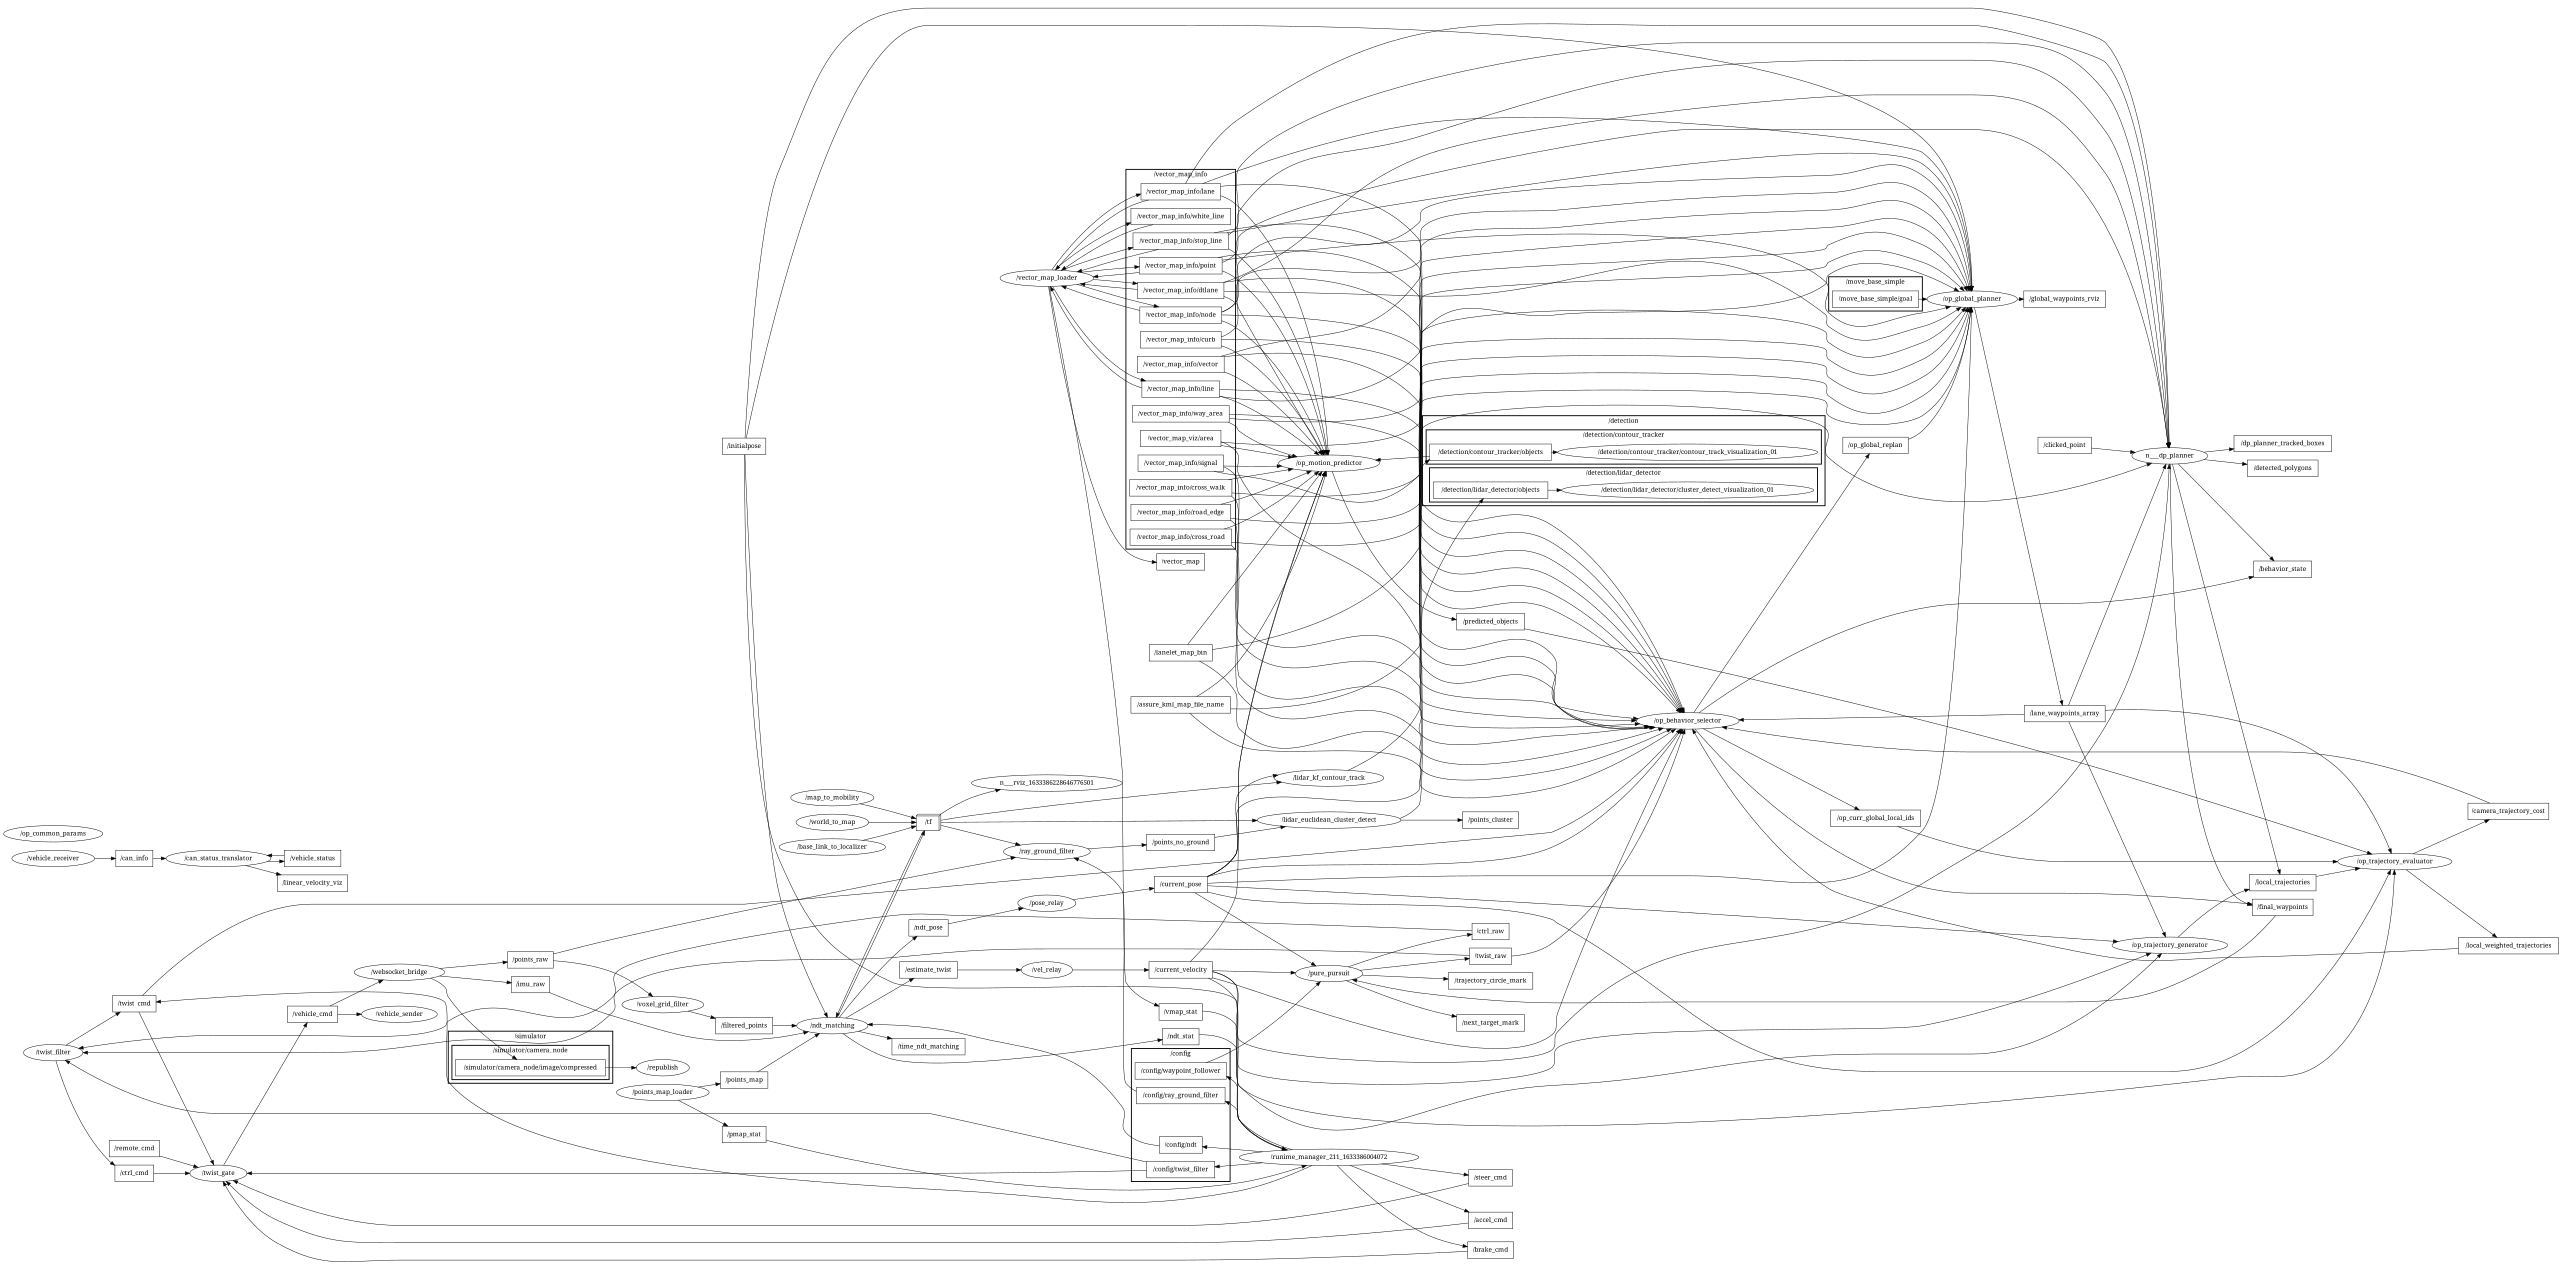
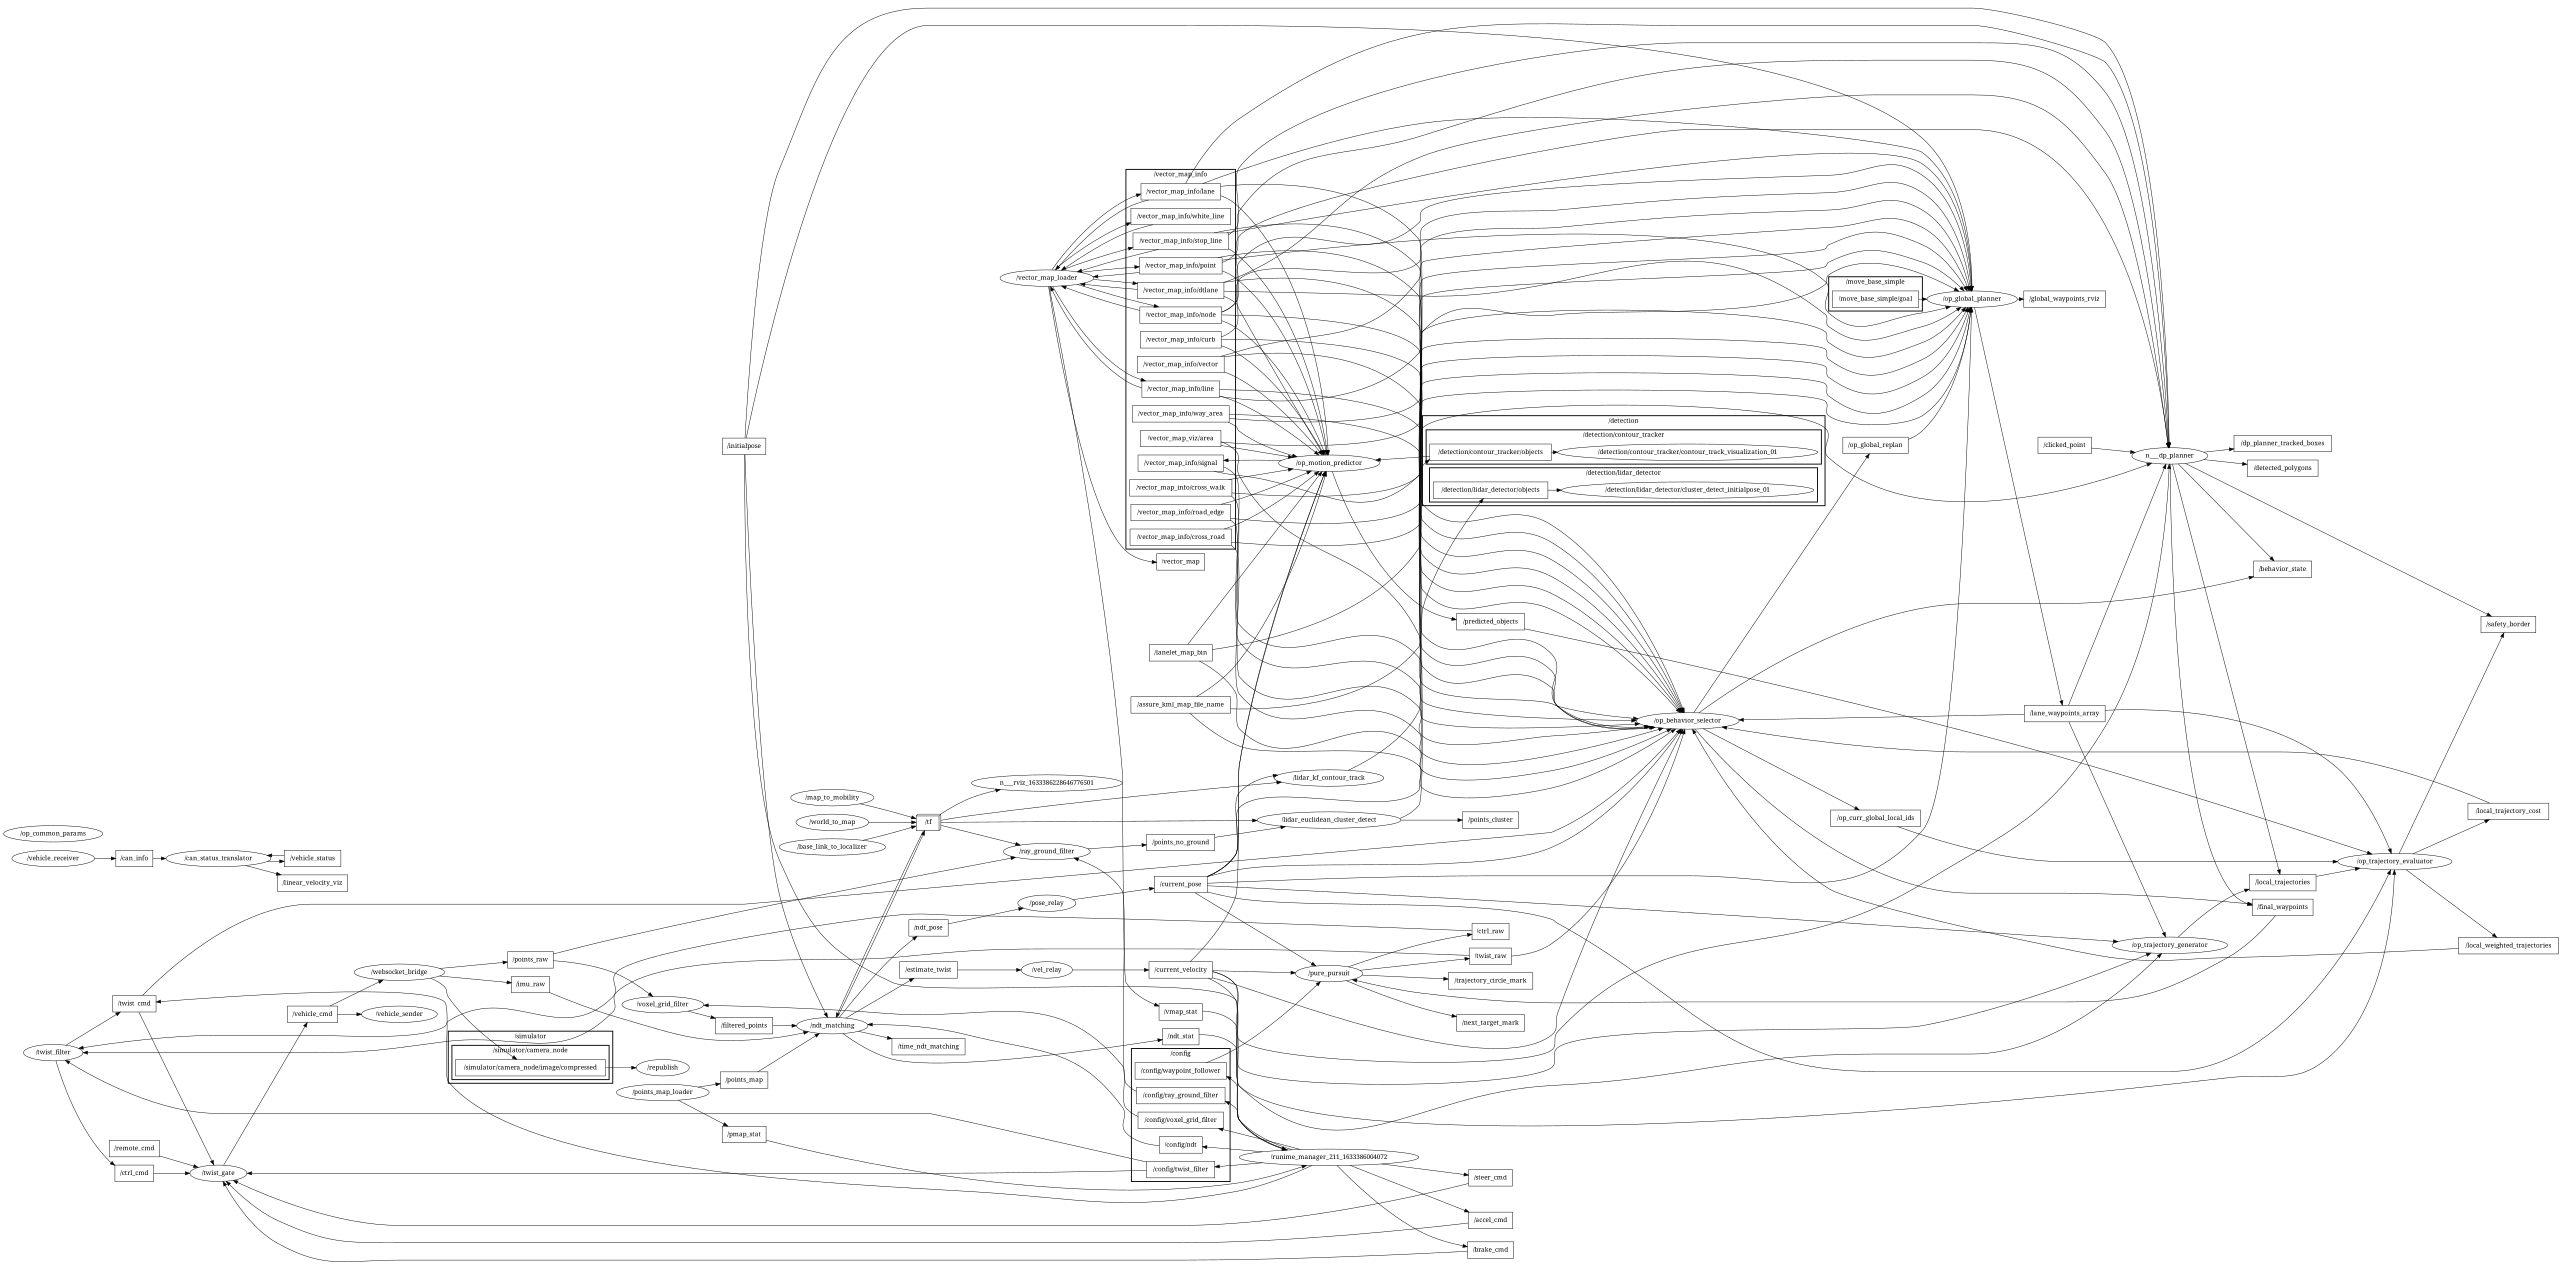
(1250, 466) -> (1255, 460)
(1688, 490) -> (1688, 490)
none -> (2508, 625)
(2508, 811) -> (2508, 811)
none -> (1181, 1120)
